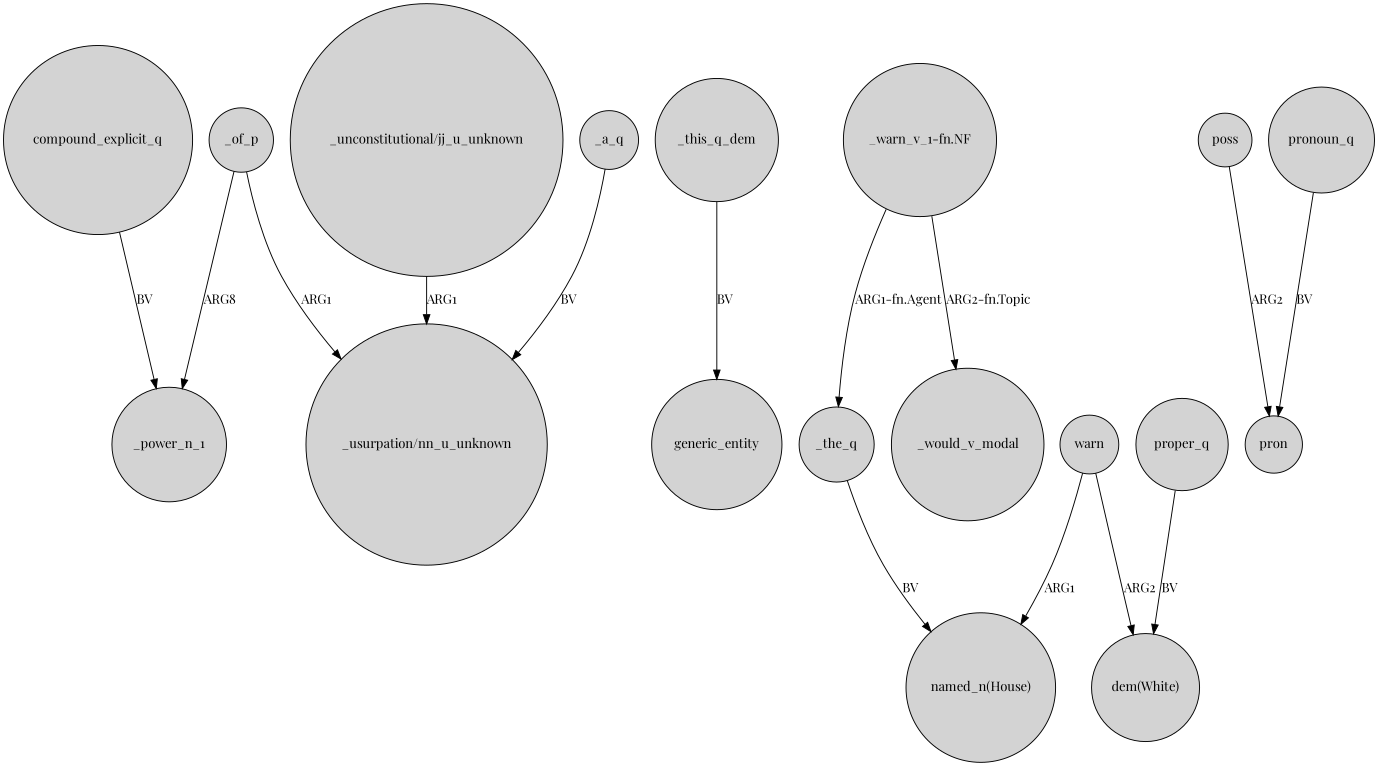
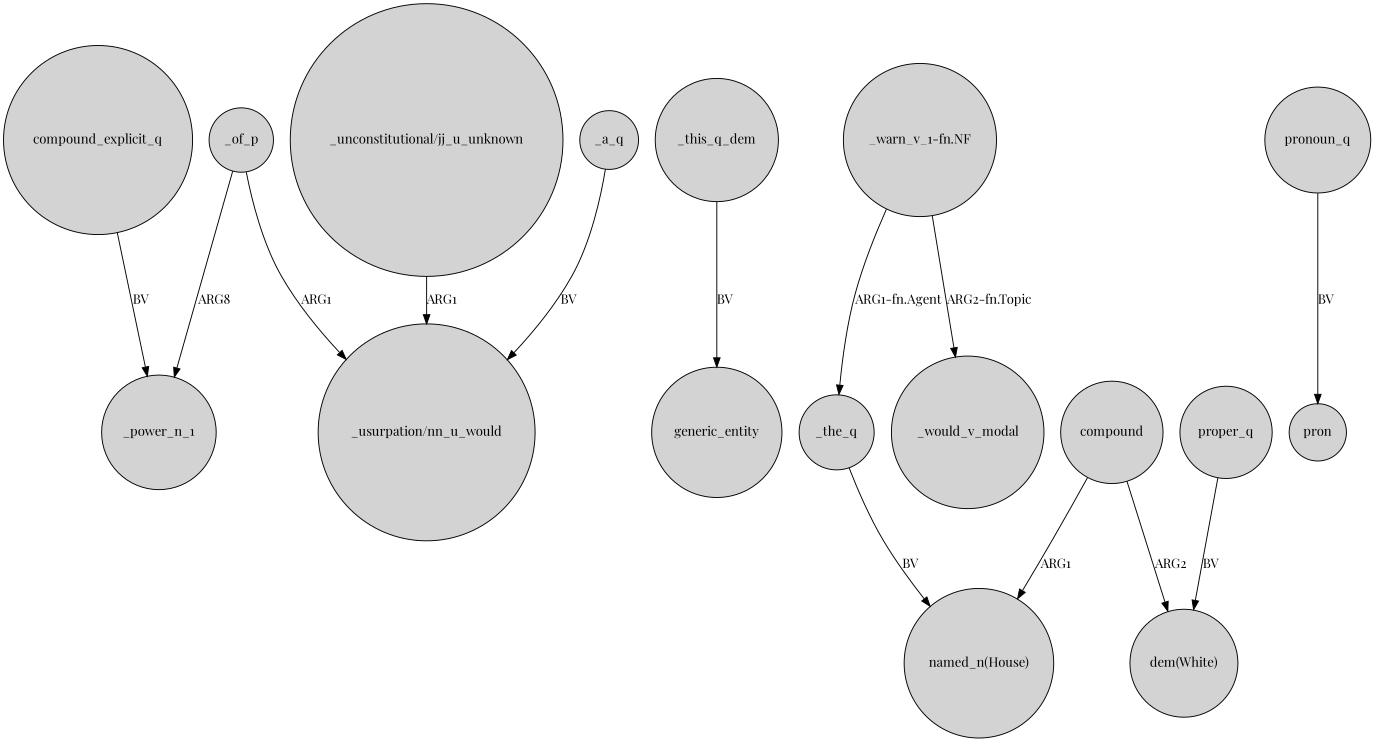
(1225, 140) -> none
(427, 445) -> (427, 432)
(1089, 445) -> (1112, 432)
